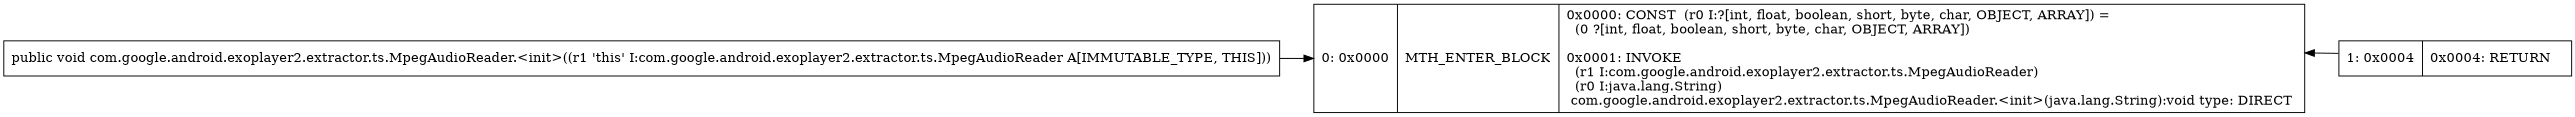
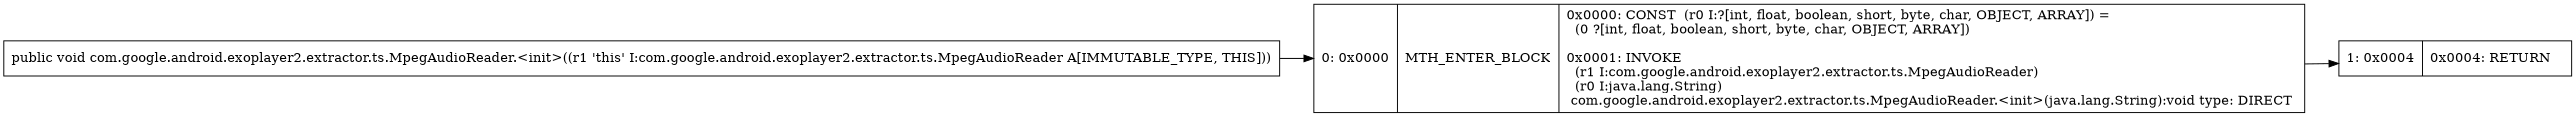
(2327, 53) -> (2317, 64)
